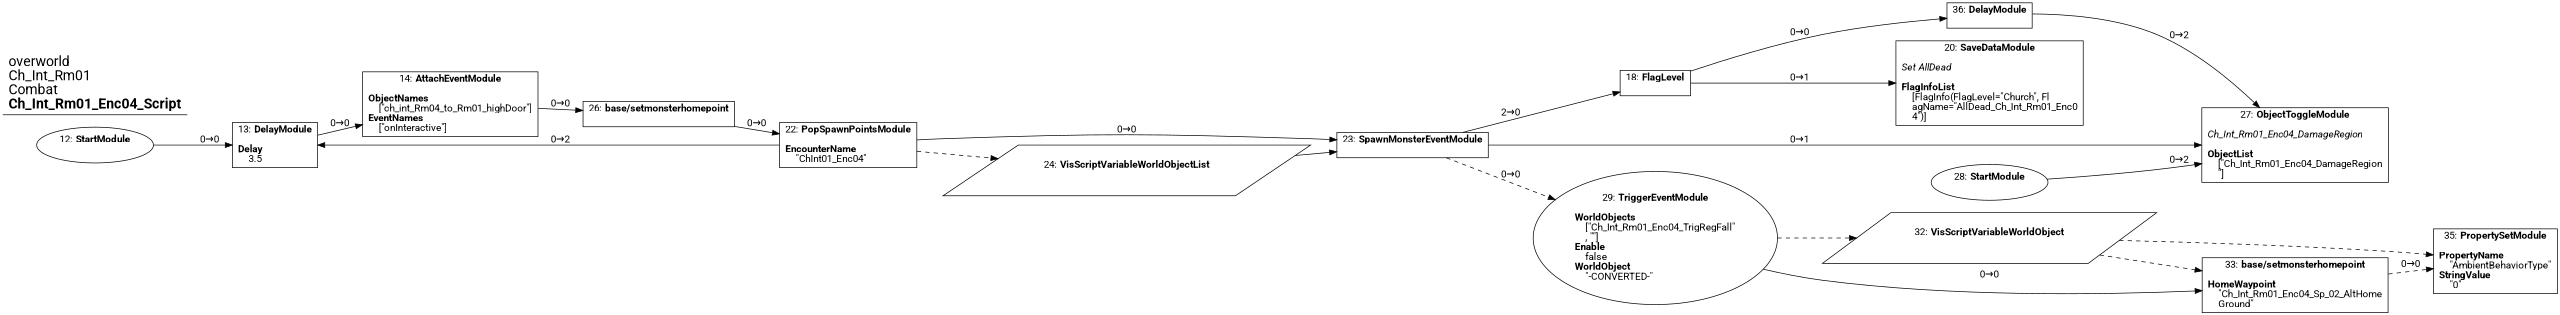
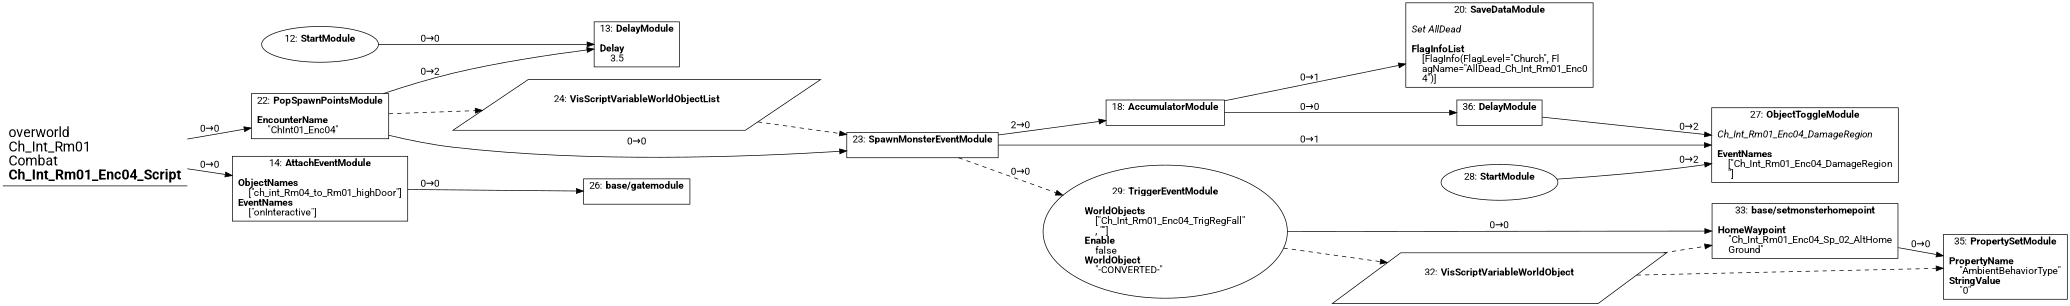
(1663, 77) -> (1173, 107)
(667, 108) -> (645, 186)
(753, 130) -> (216, 134)
(337, 131) -> (206, 172)
(1312, 154) -> (799, 128)
(2230, 154) -> (1745, 154)
(2407, 272) -> (1917, 251)
